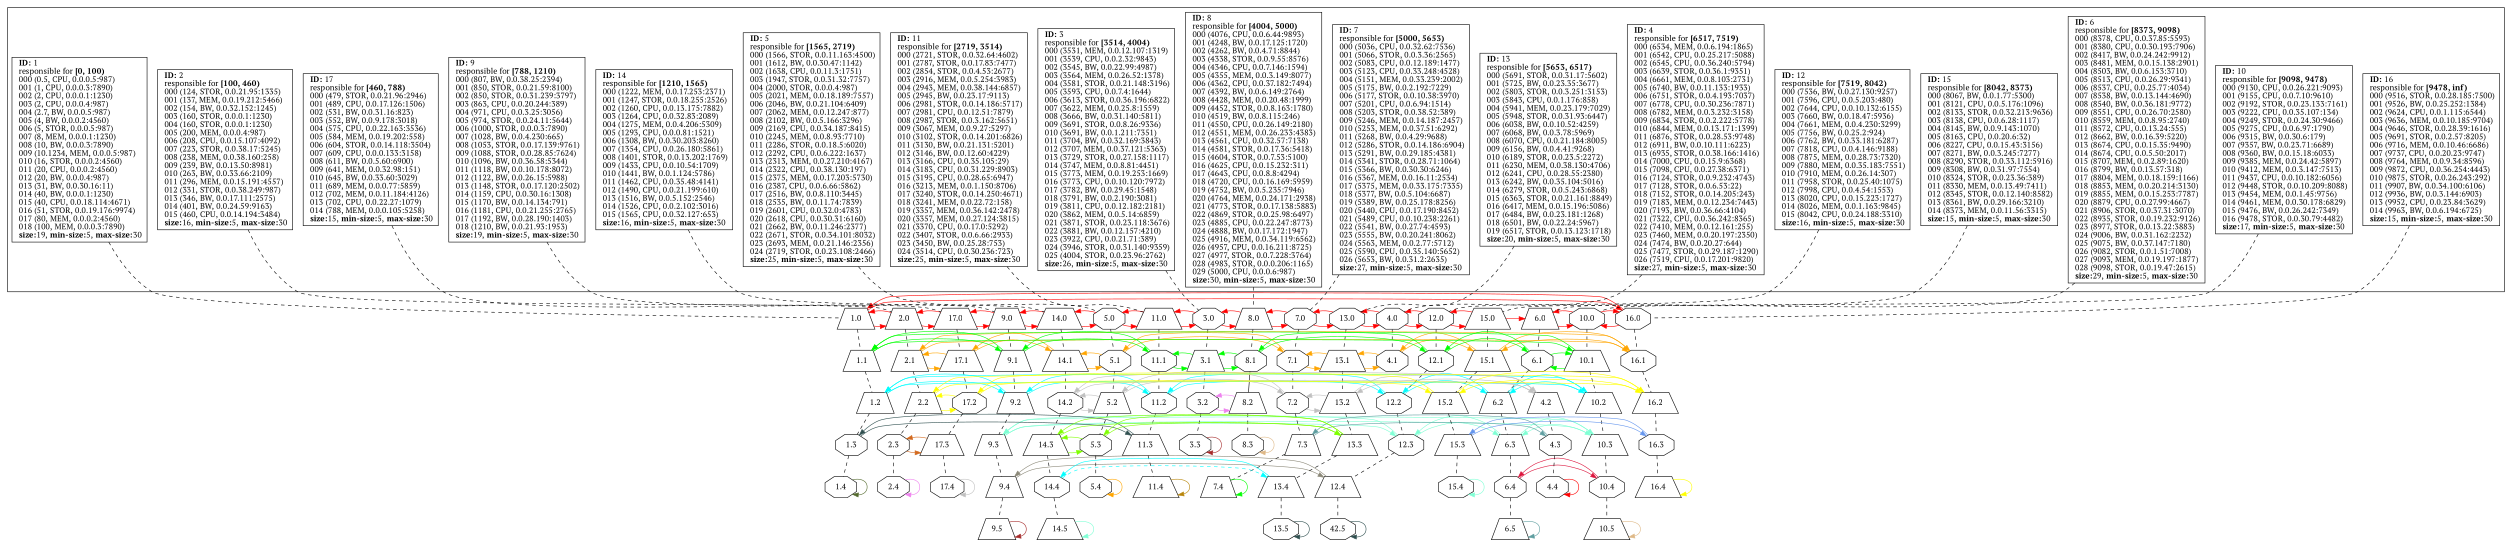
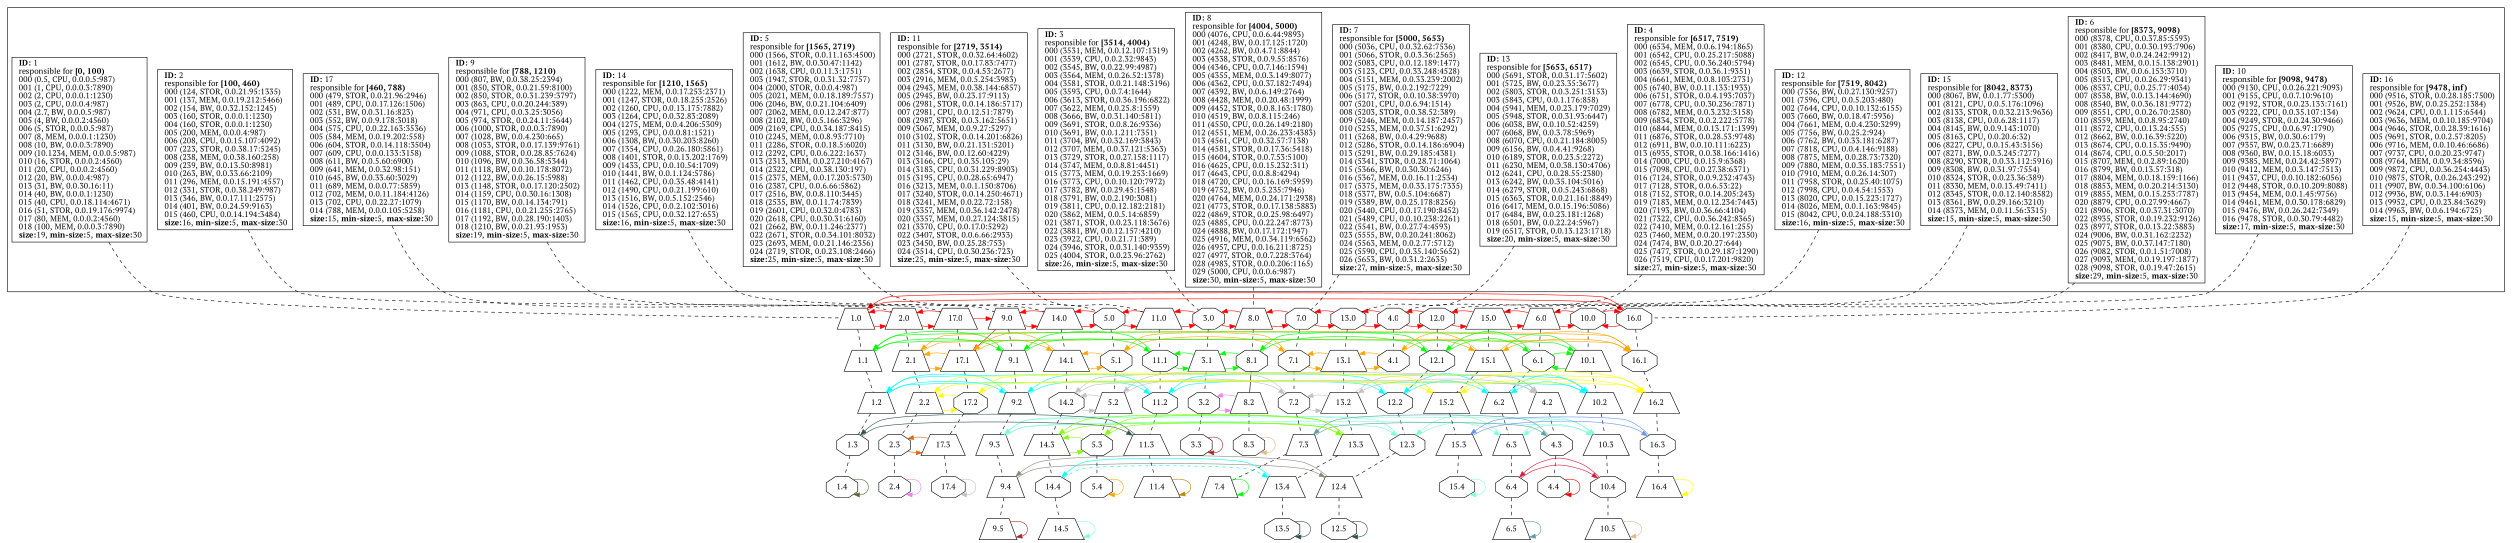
(985, 311) -> (987, 338)
none -> (1522, 311)
(1338, 529) -> (1339, 529)
